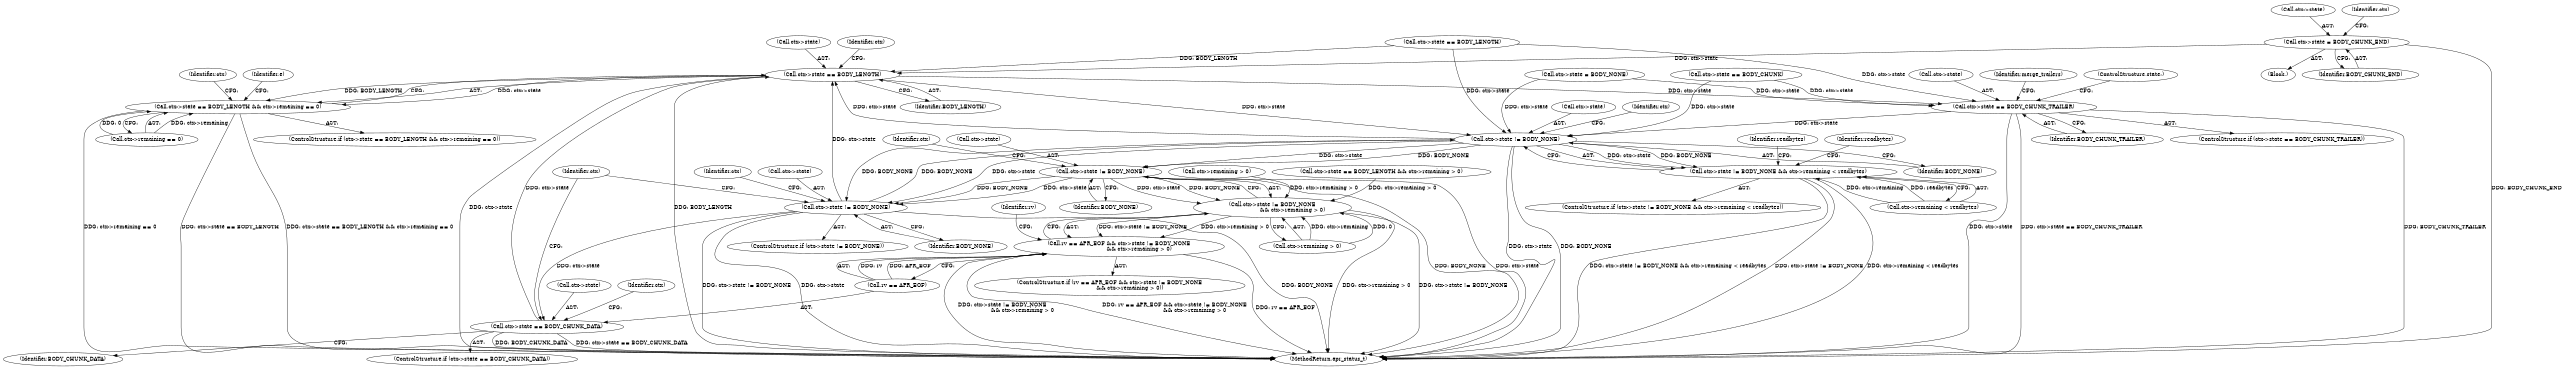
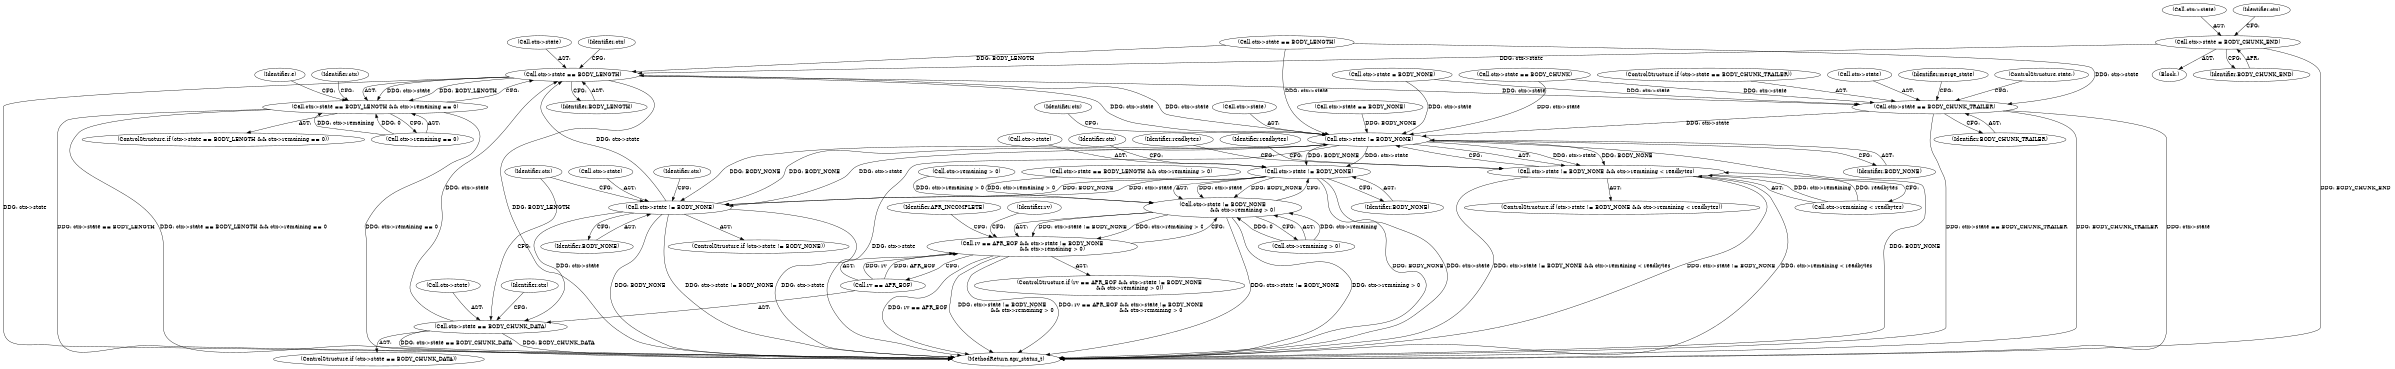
(2362, 59) -> (2254, 59)
(2028, 75) -> (1943, 75)
none -> (1360, 107)
(2144, 123) -> (1821, 91)
none -> (944, 208)
(63, 359) -> none
